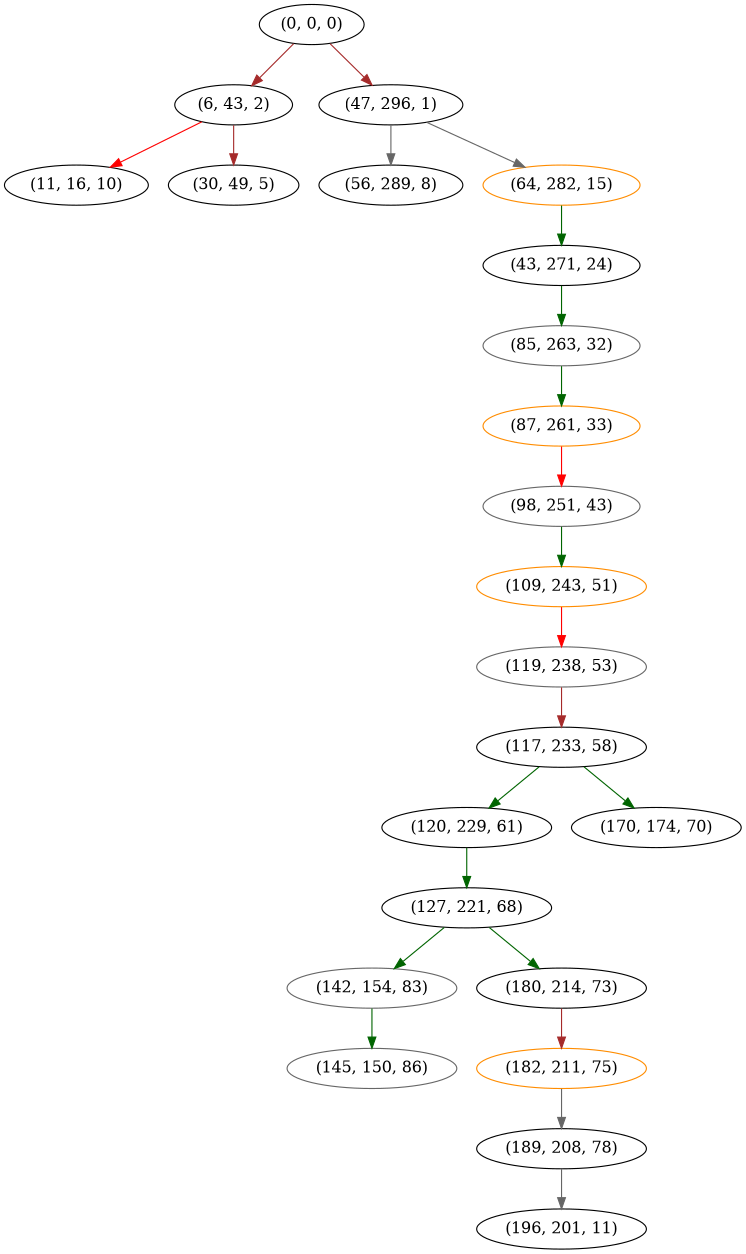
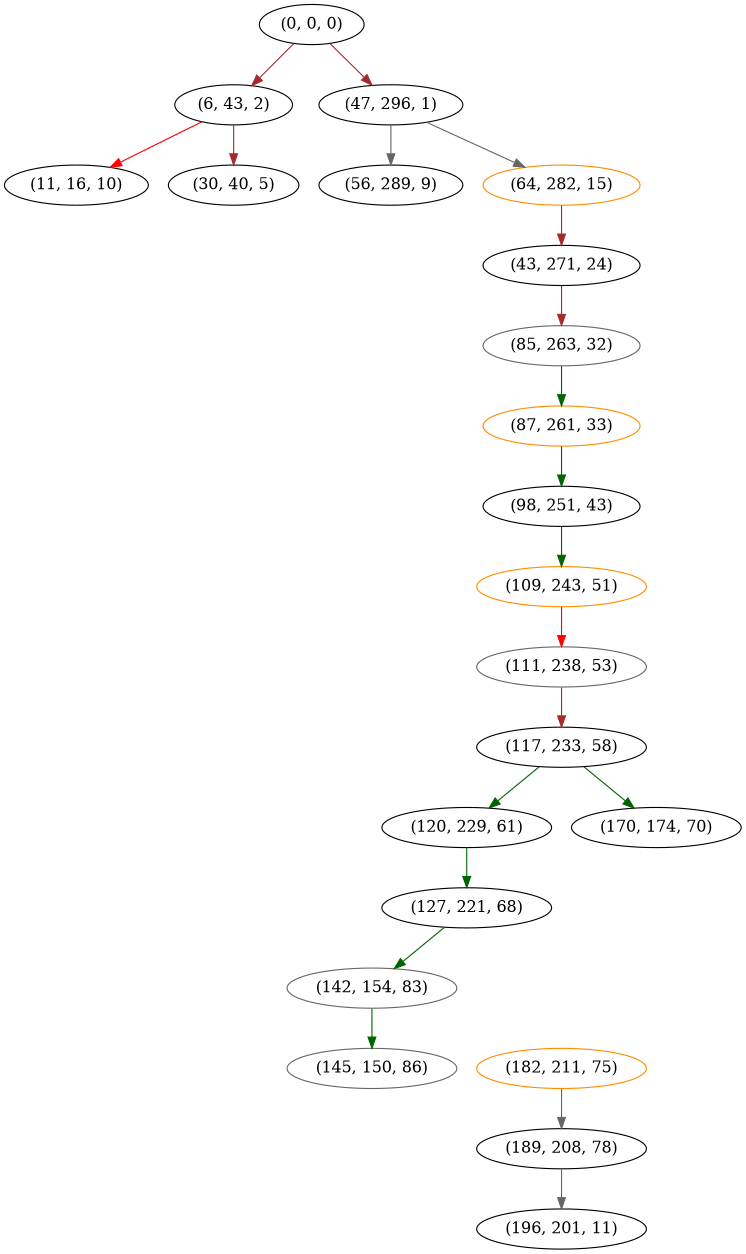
(234, 185) -> (234, 185)
(391, 185) -> (391, 185)
(562, 220) -> (562, 220)
(562, 300) -> (562, 300)
(562, 461) -> (562, 461)
(562, 506) -> (562, 506)
(562, 667) -> (562, 667)
(562, 988) -> none
